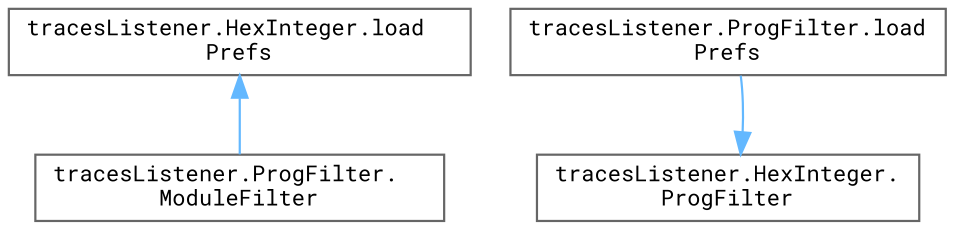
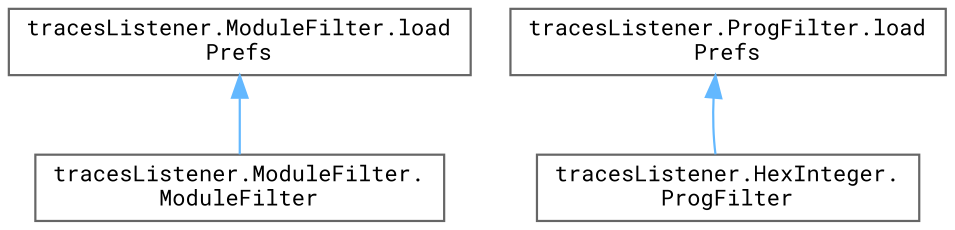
(240, 42) -> (240, 42)
(743, 104) -> (713, 126)
(240, 188) -> (240, 188)
